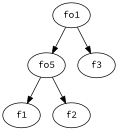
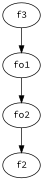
(82, 37) -> (22, 37)
(47, 65) -> (22, 115)
(22, 115) -> none
